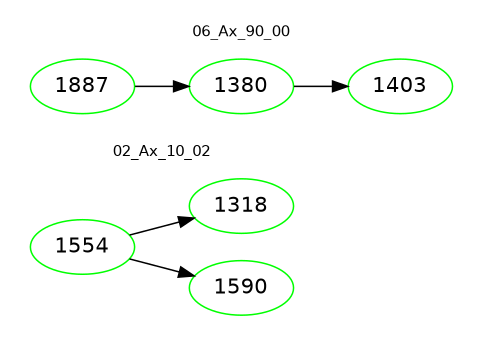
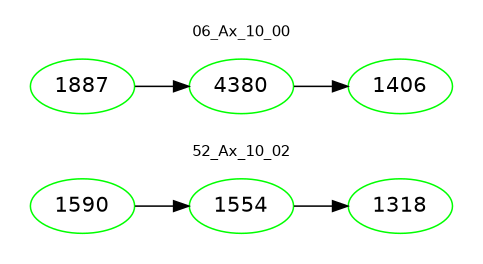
(241, 33) -> (241, 33)
(241, 86) -> (241, 86)
(400, 86) -> (400, 86)
(162, 152) -> (241, 152)
(154, 265) -> (154, 206)
